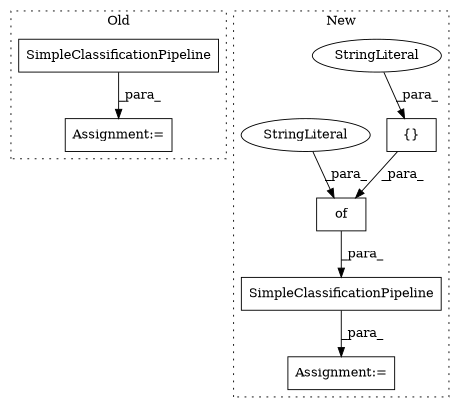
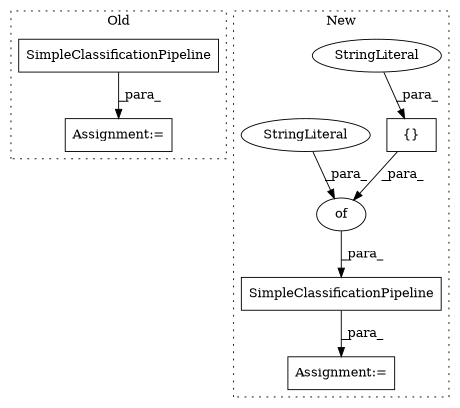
(341, 214) -> (341, 214)
